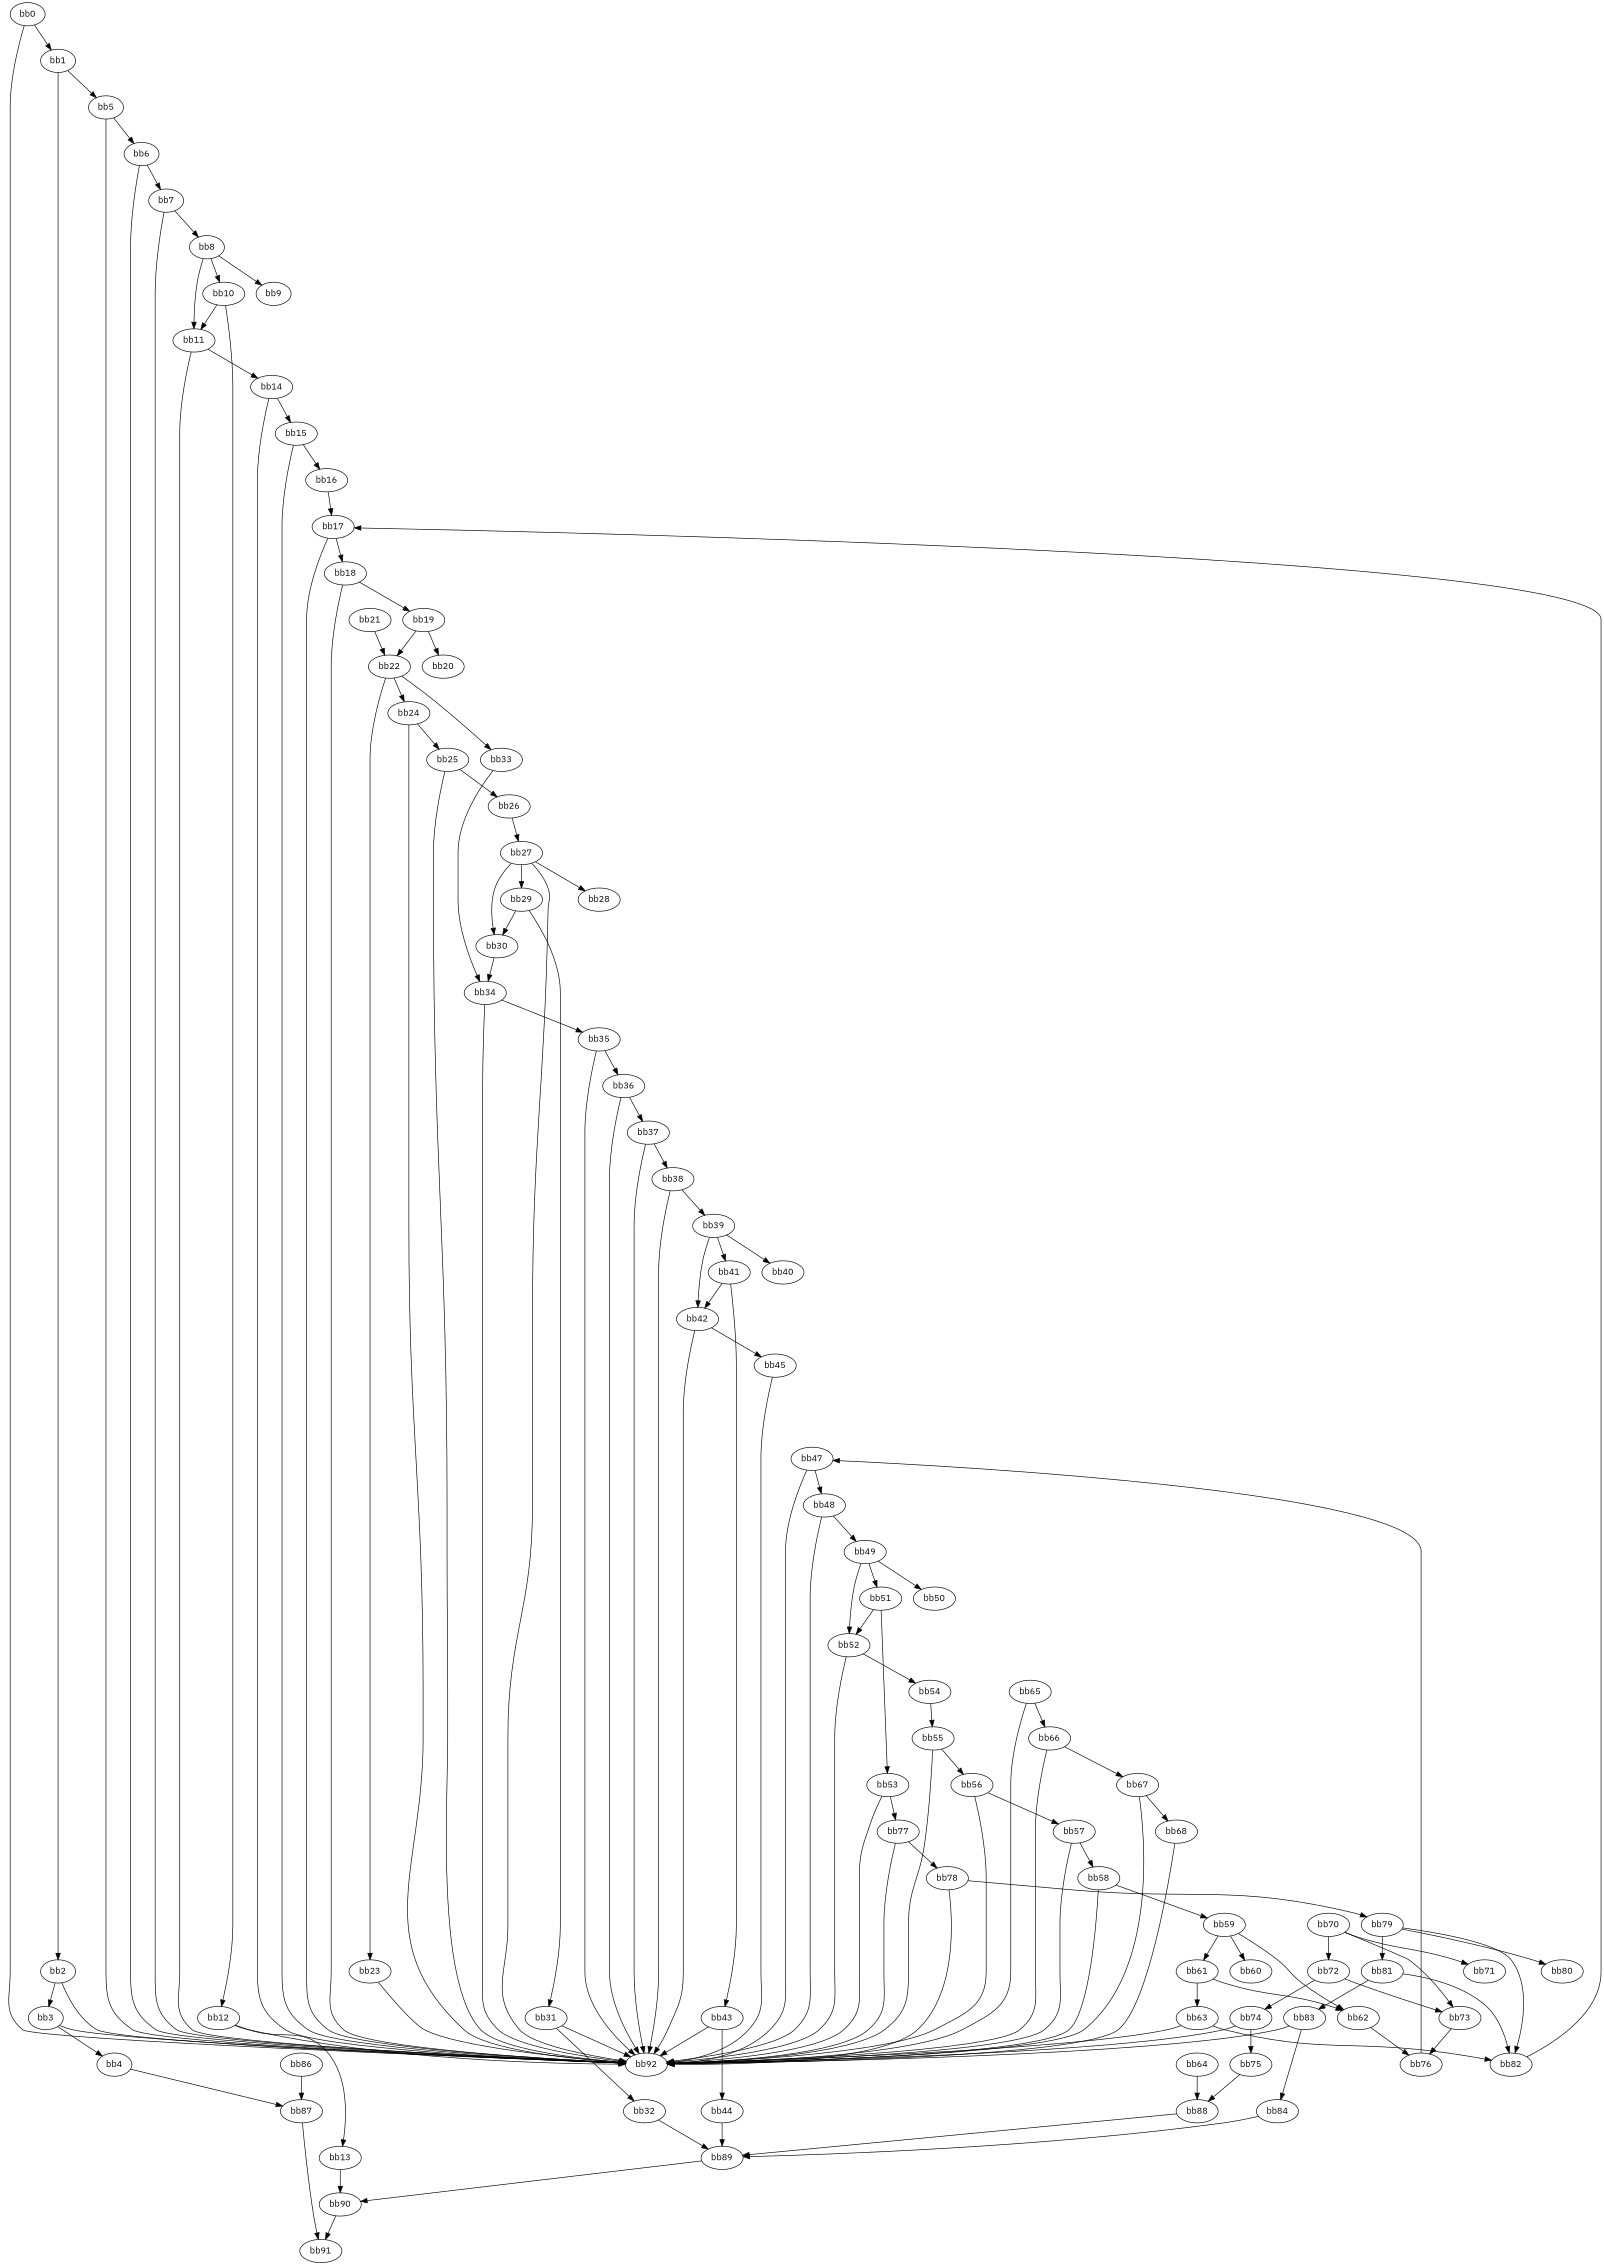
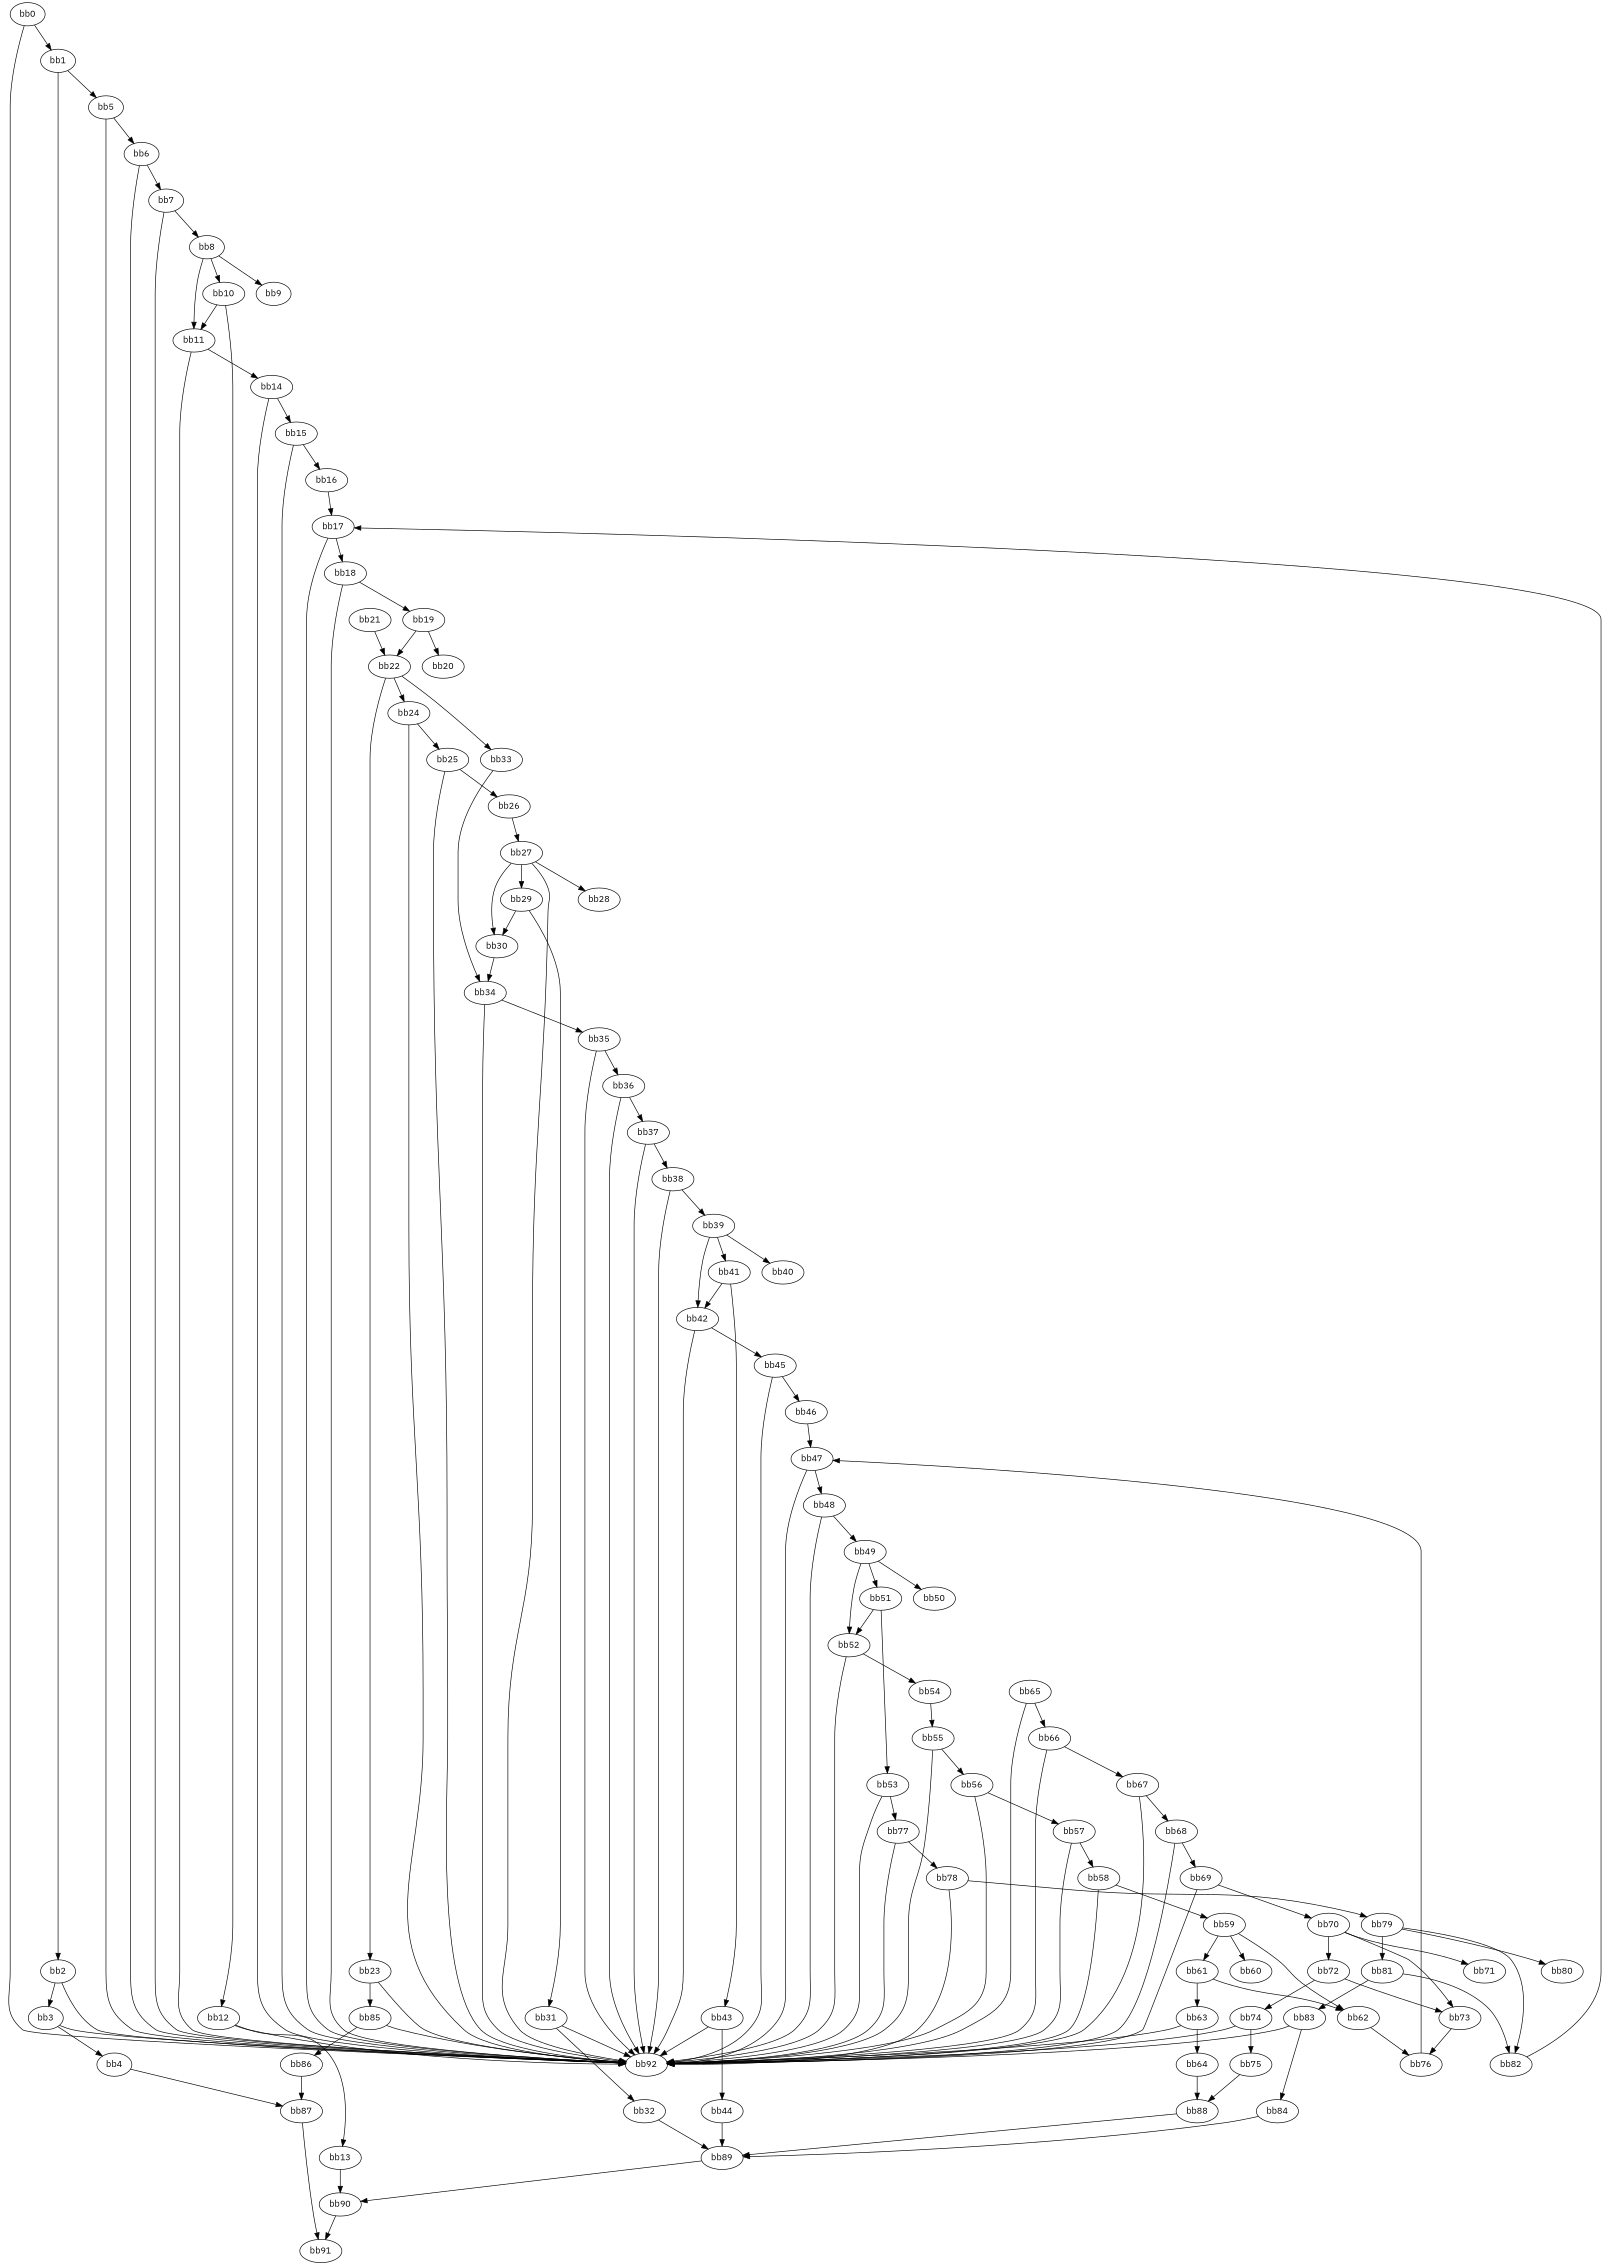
none -> (806, 1412)
none -> (1201, 1878)
none -> (370, 2018)
(1348, 2046) -> (1197, 2038)
